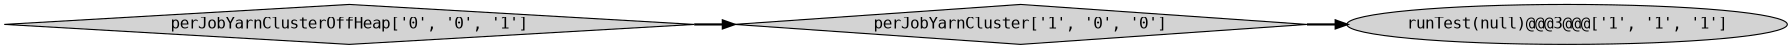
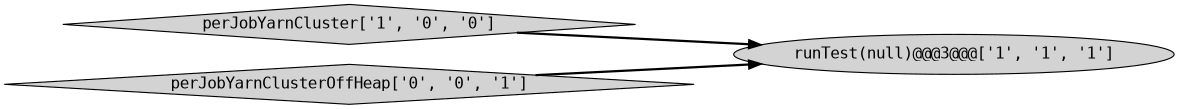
(708, 24) -> (642, 70)
